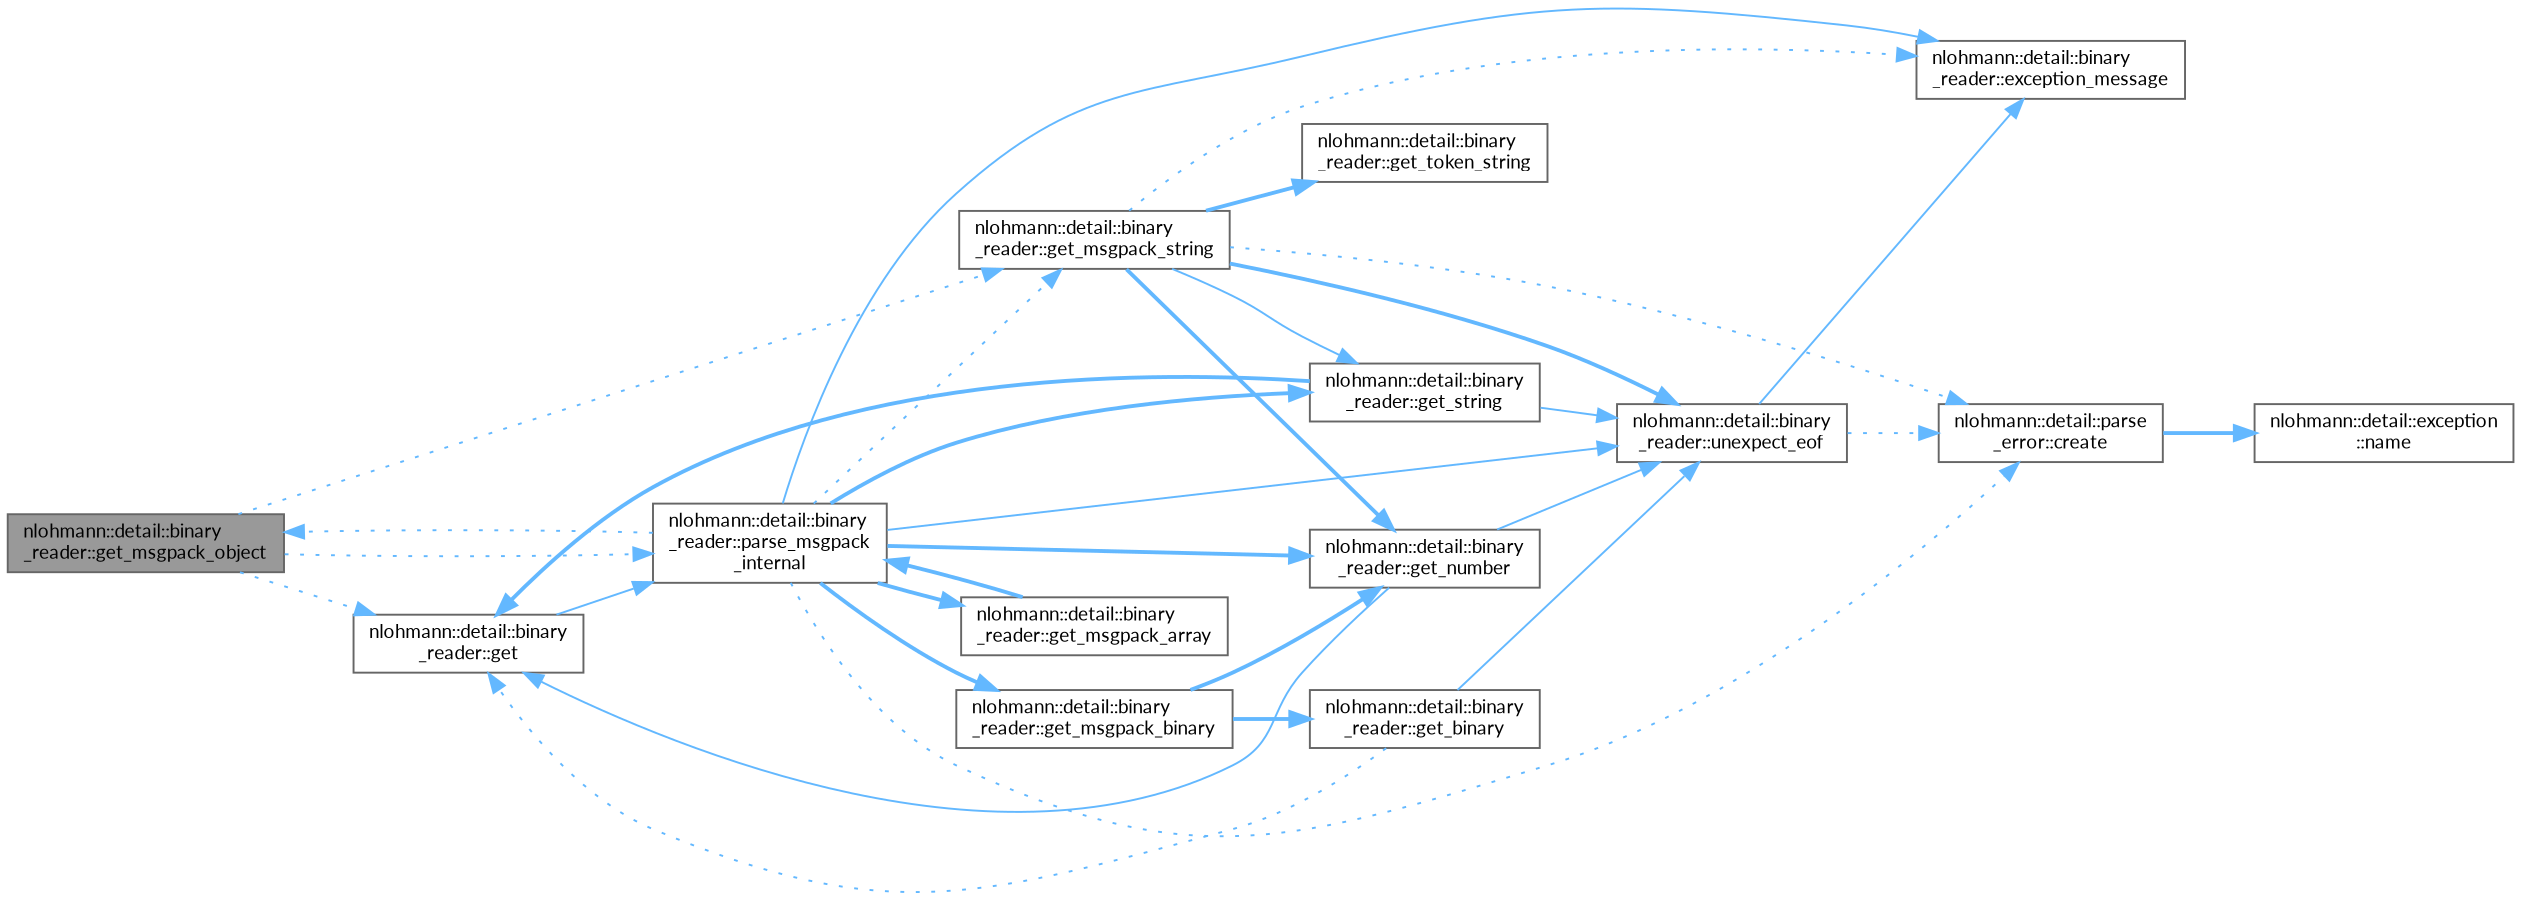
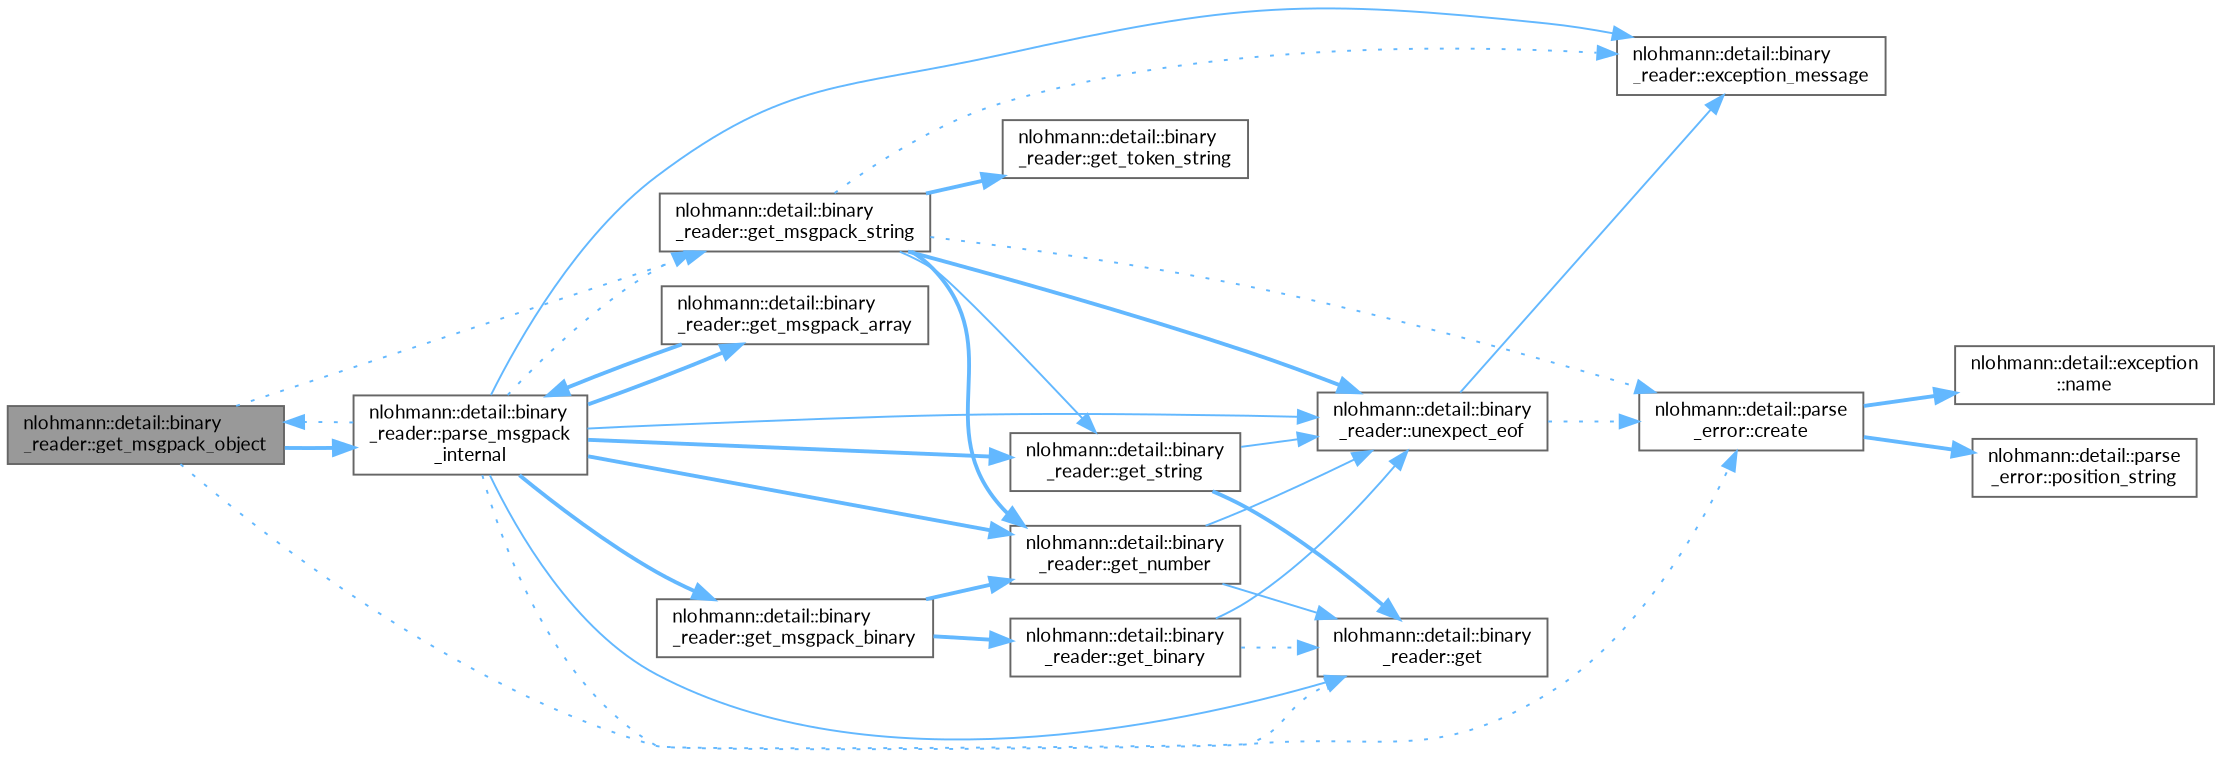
none -> (2085, 468)
(459, 556) -> (309, 448)
(595, 602) -> (857, 733)
